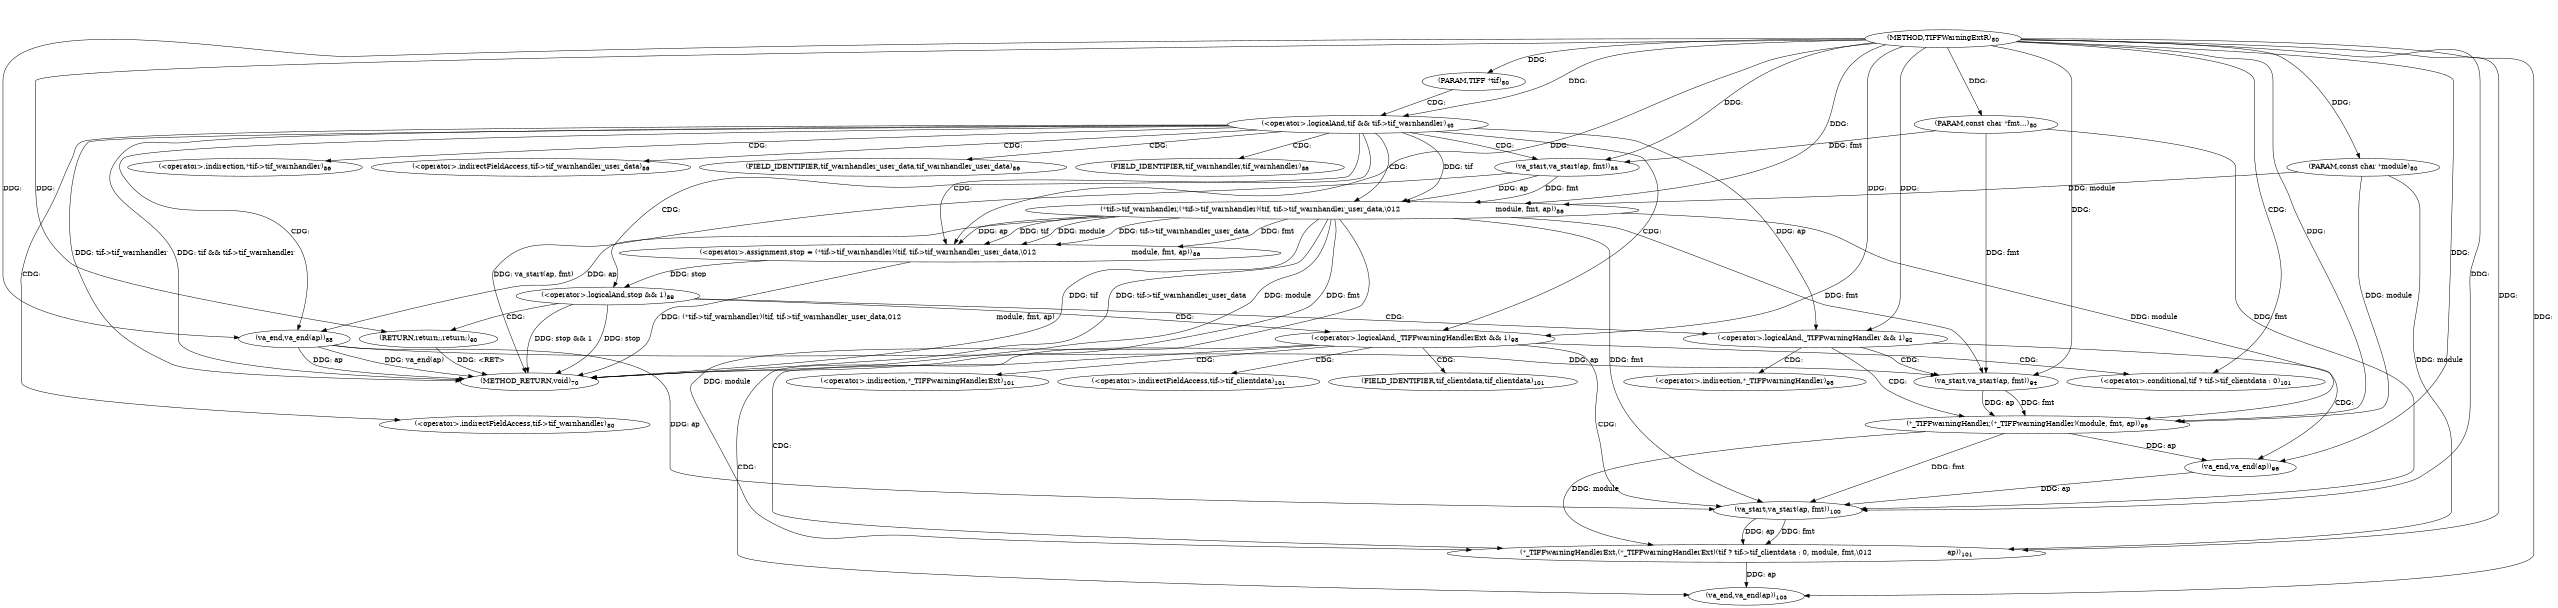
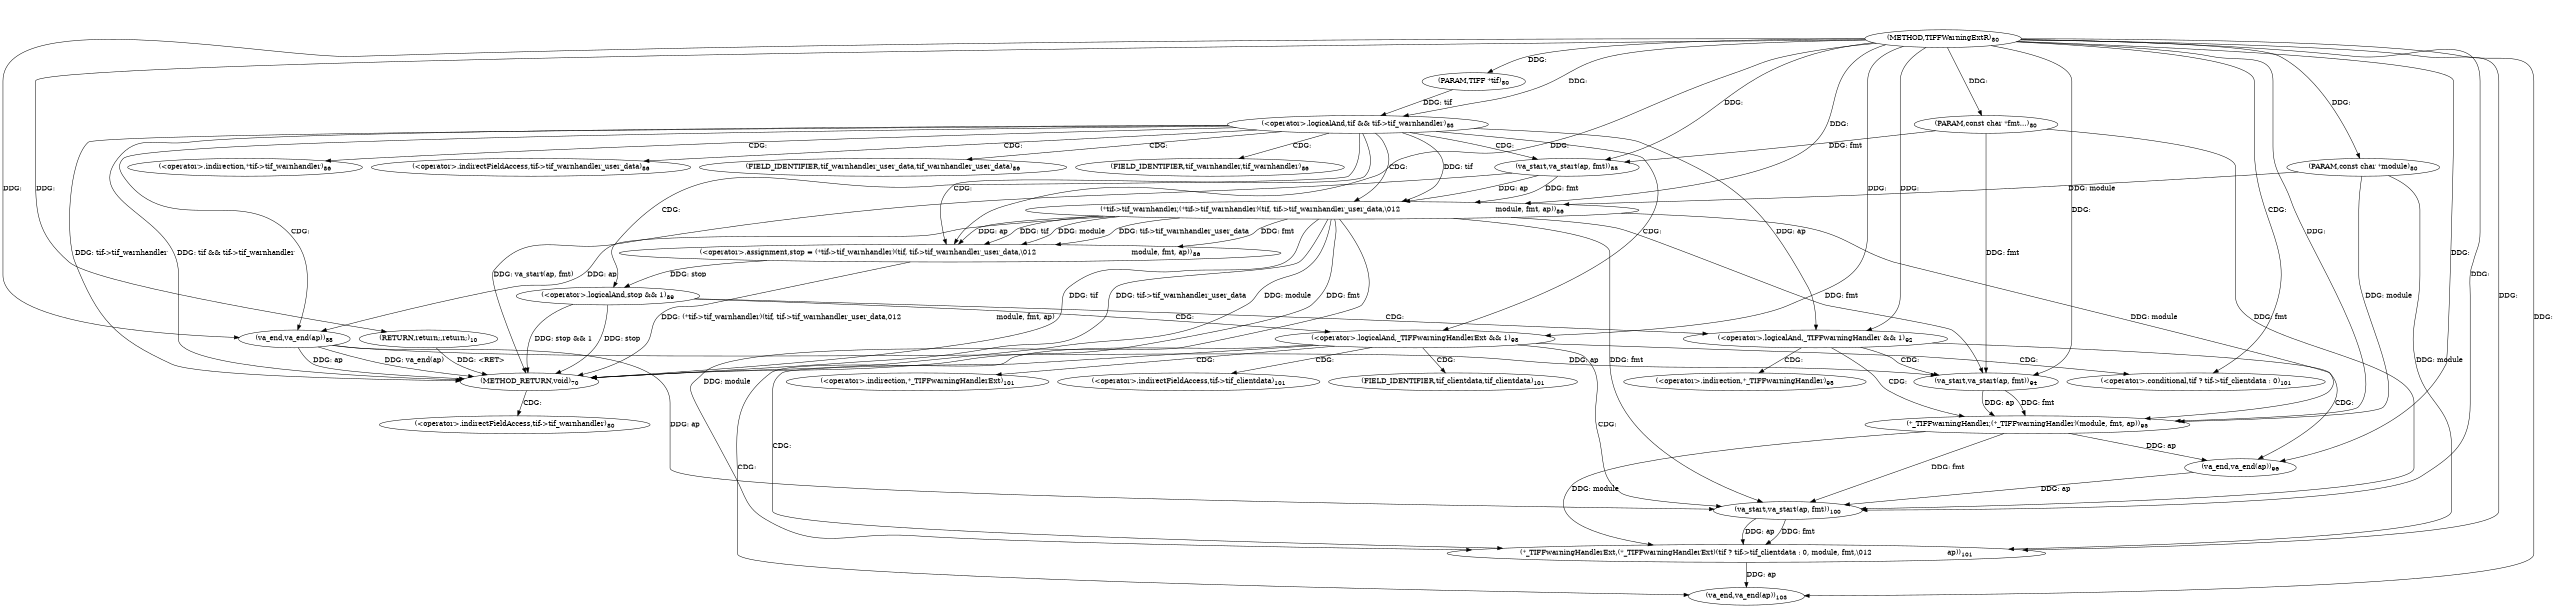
(1438, 103) -> (1438, 103)
(1450, 124) -> (1450, 124)
(75, 149) -> (523, 401)
(506, 314) -> none
(474, 338) -> (474, 338)
